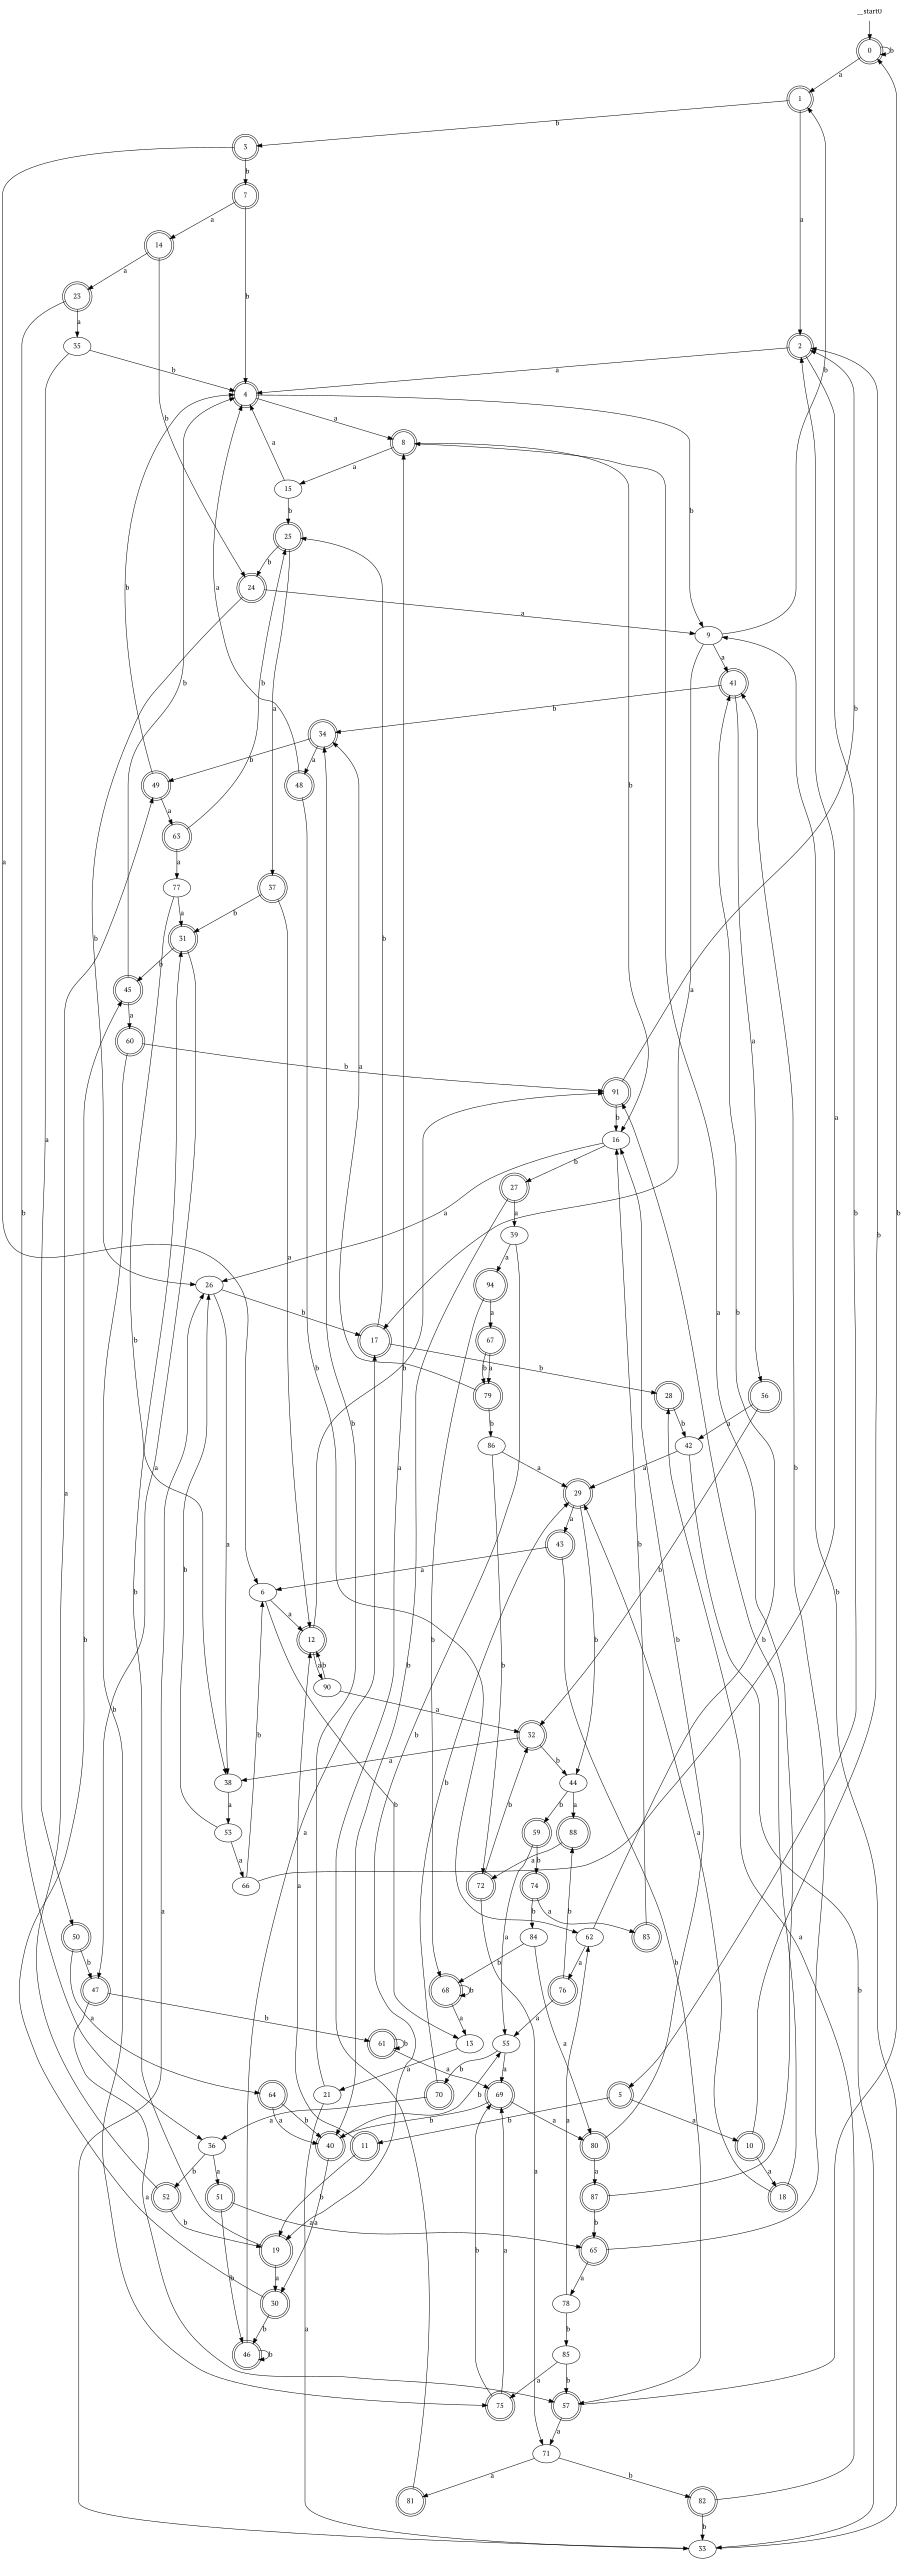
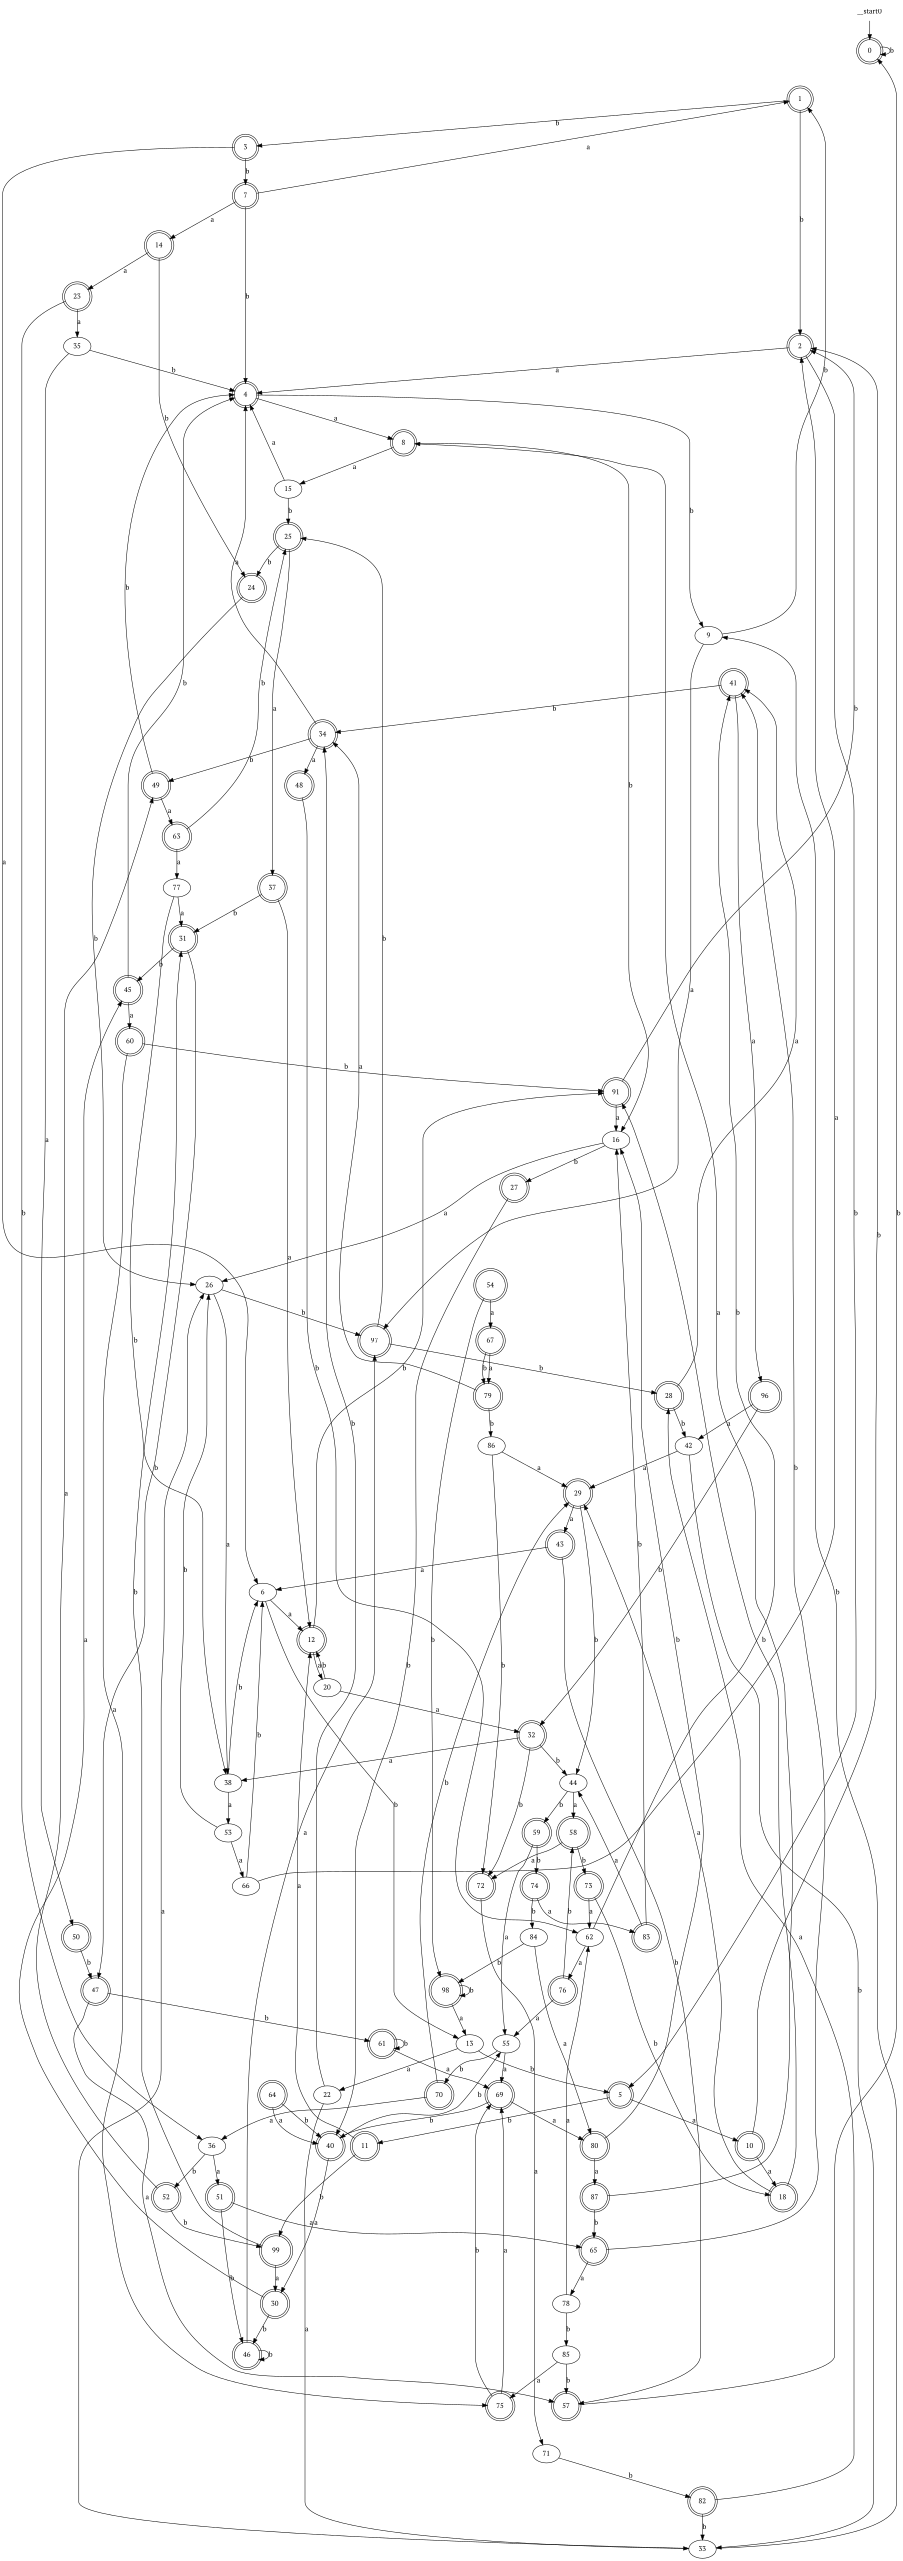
(837, 74) -> (520, 148)
(802, 220) -> (802, 220)
(217, 604) -> (231, 579)
(477, 611) -> none
(719, 656) -> (791, 1050)
(618, 1118) -> (618, 1118)
(514, 1235) -> none
(491, 1285) -> (491, 1285)
(375, 1341) -> (375, 1341)
(765, 1396) -> (765, 1396)
(156, 1468) -> (156, 1468)
(86, 1640) -> (86, 1640)
(327, 1688) -> (327, 1688)
none -> (237, 1689)
(115, 1710) -> (115, 1710)
(504, 1813) -> (516, 1812)
(573, 1833) -> (573, 1833)
none -> (613, 1860)
none -> (589, 1886)
(446, 1991) -> (446, 1991)
(132, 2053) -> none
none -> (540, 2076)
(327, 2095) -> (327, 2095)
(276, 2251) -> (276, 2251)
(557, 2429) -> none
(411, 2501) -> none
